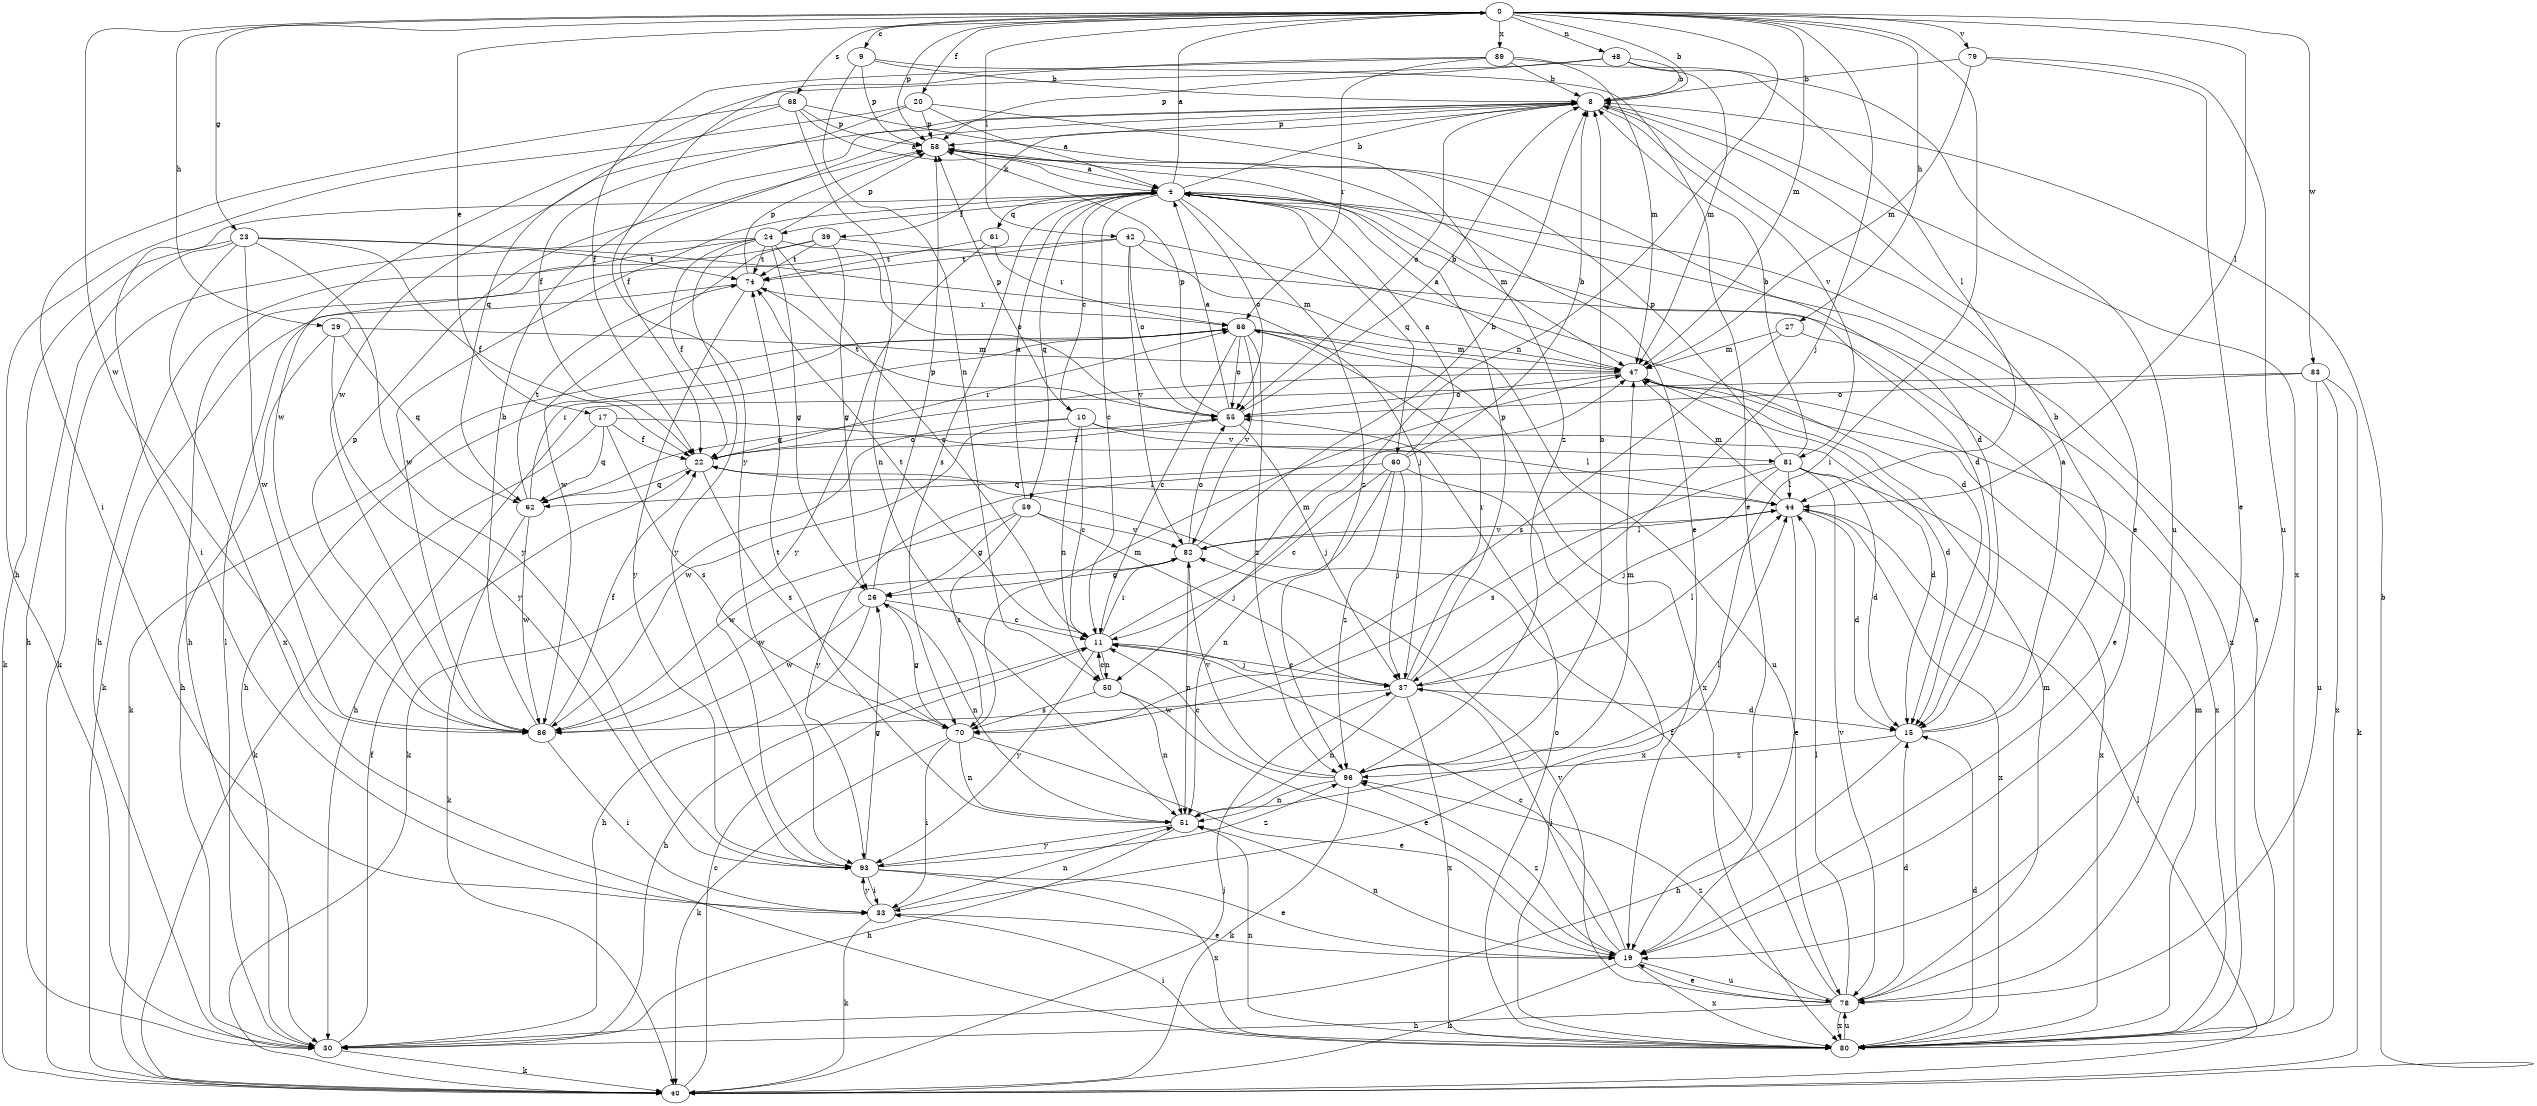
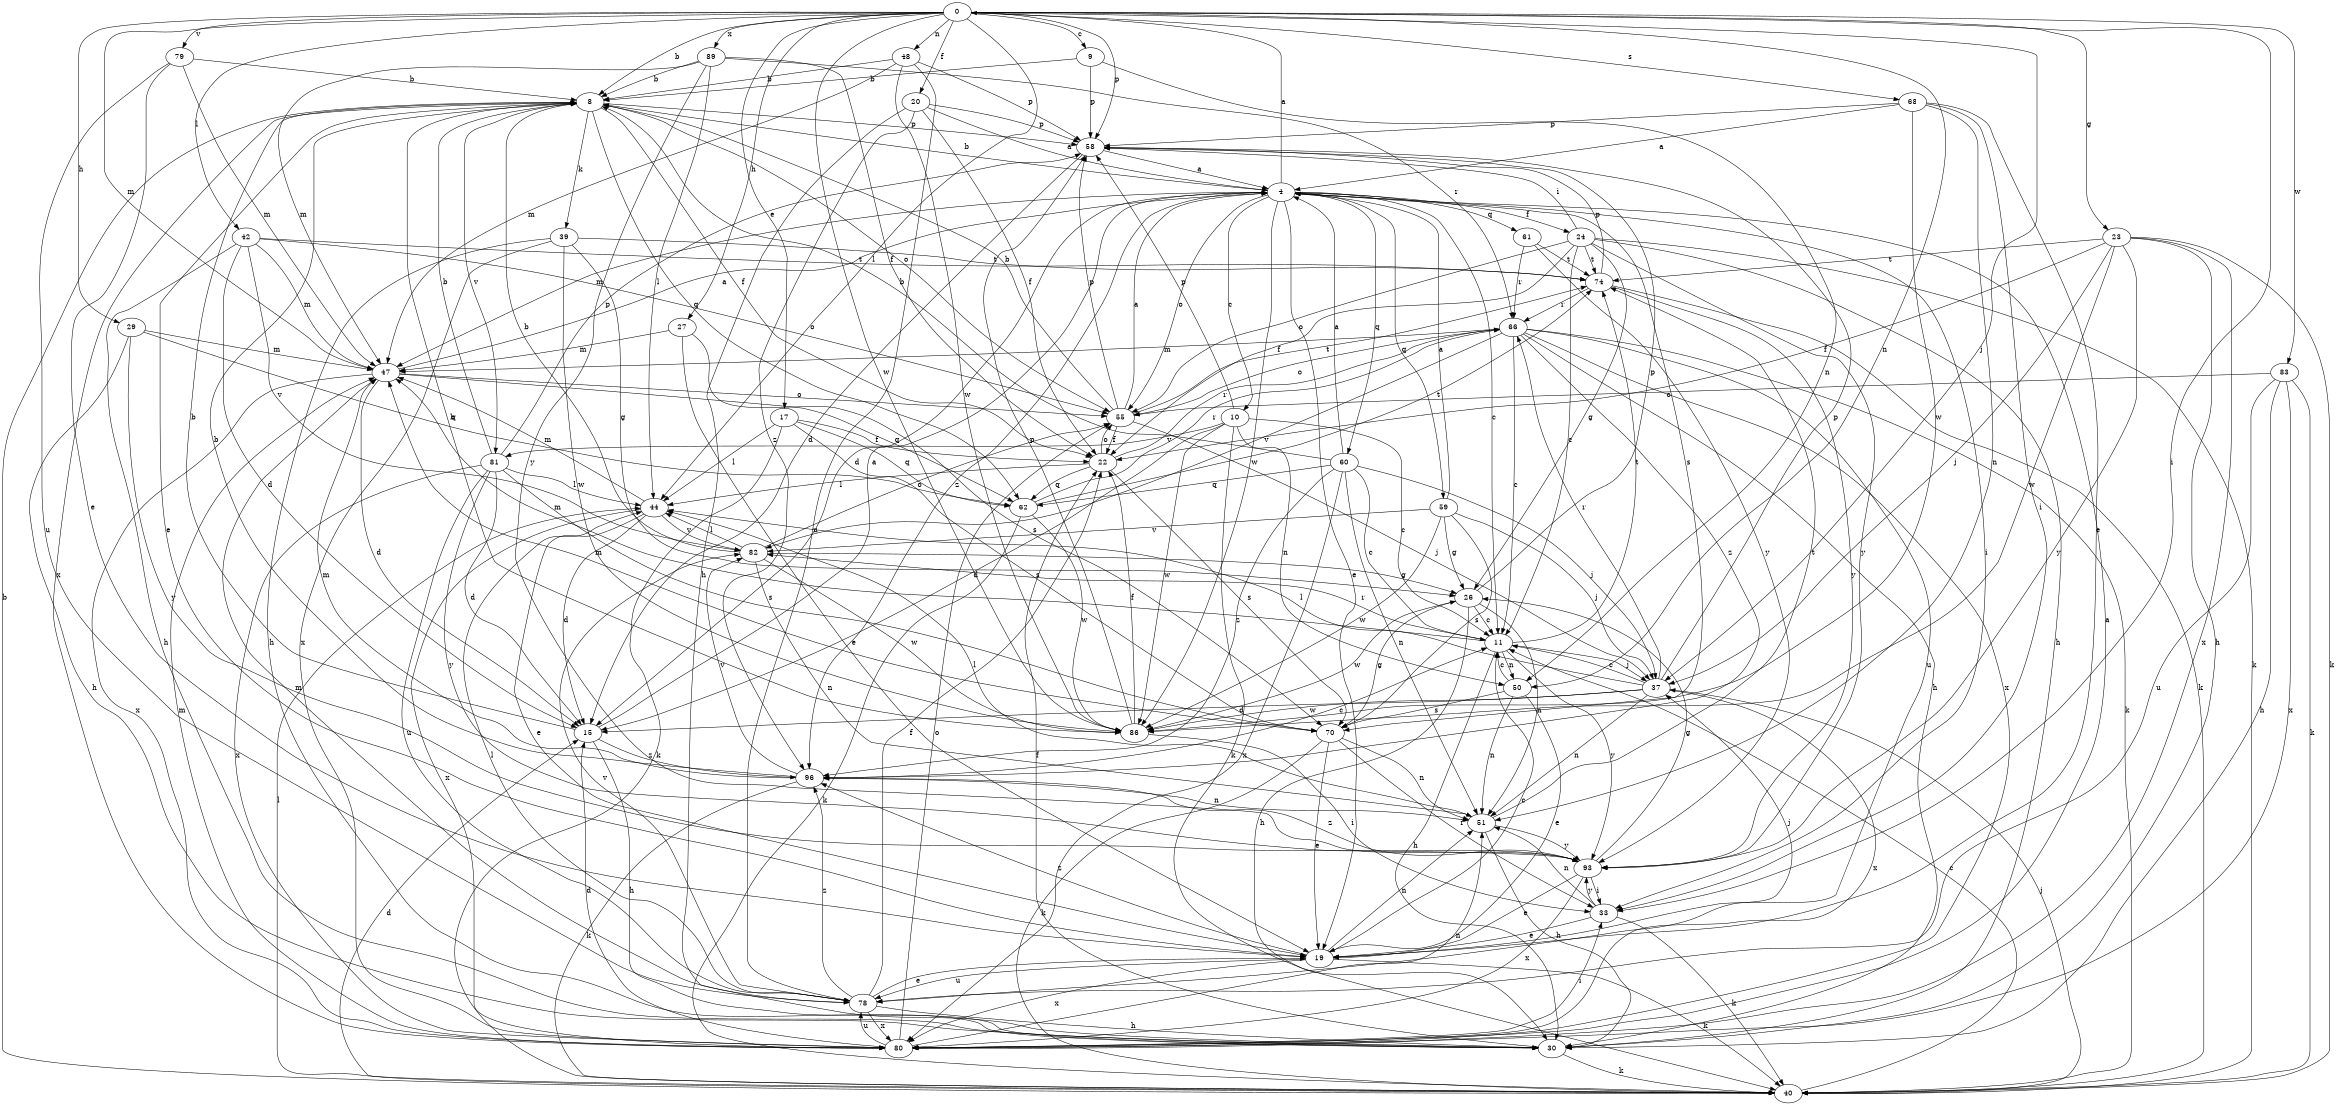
(1679, 170) -> (1344, 555)
(871, 192) -> (1558, 192)
(1613, 577) -> none
(226, 643) -> (166, 643)
(1842, 733) -> (409, 733)
(1904, 886) -> (852, 1087)
